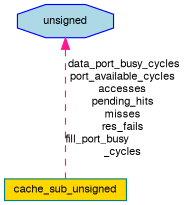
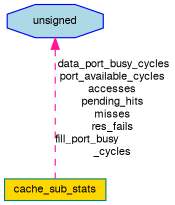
(65, 190) -> (55, 190)
